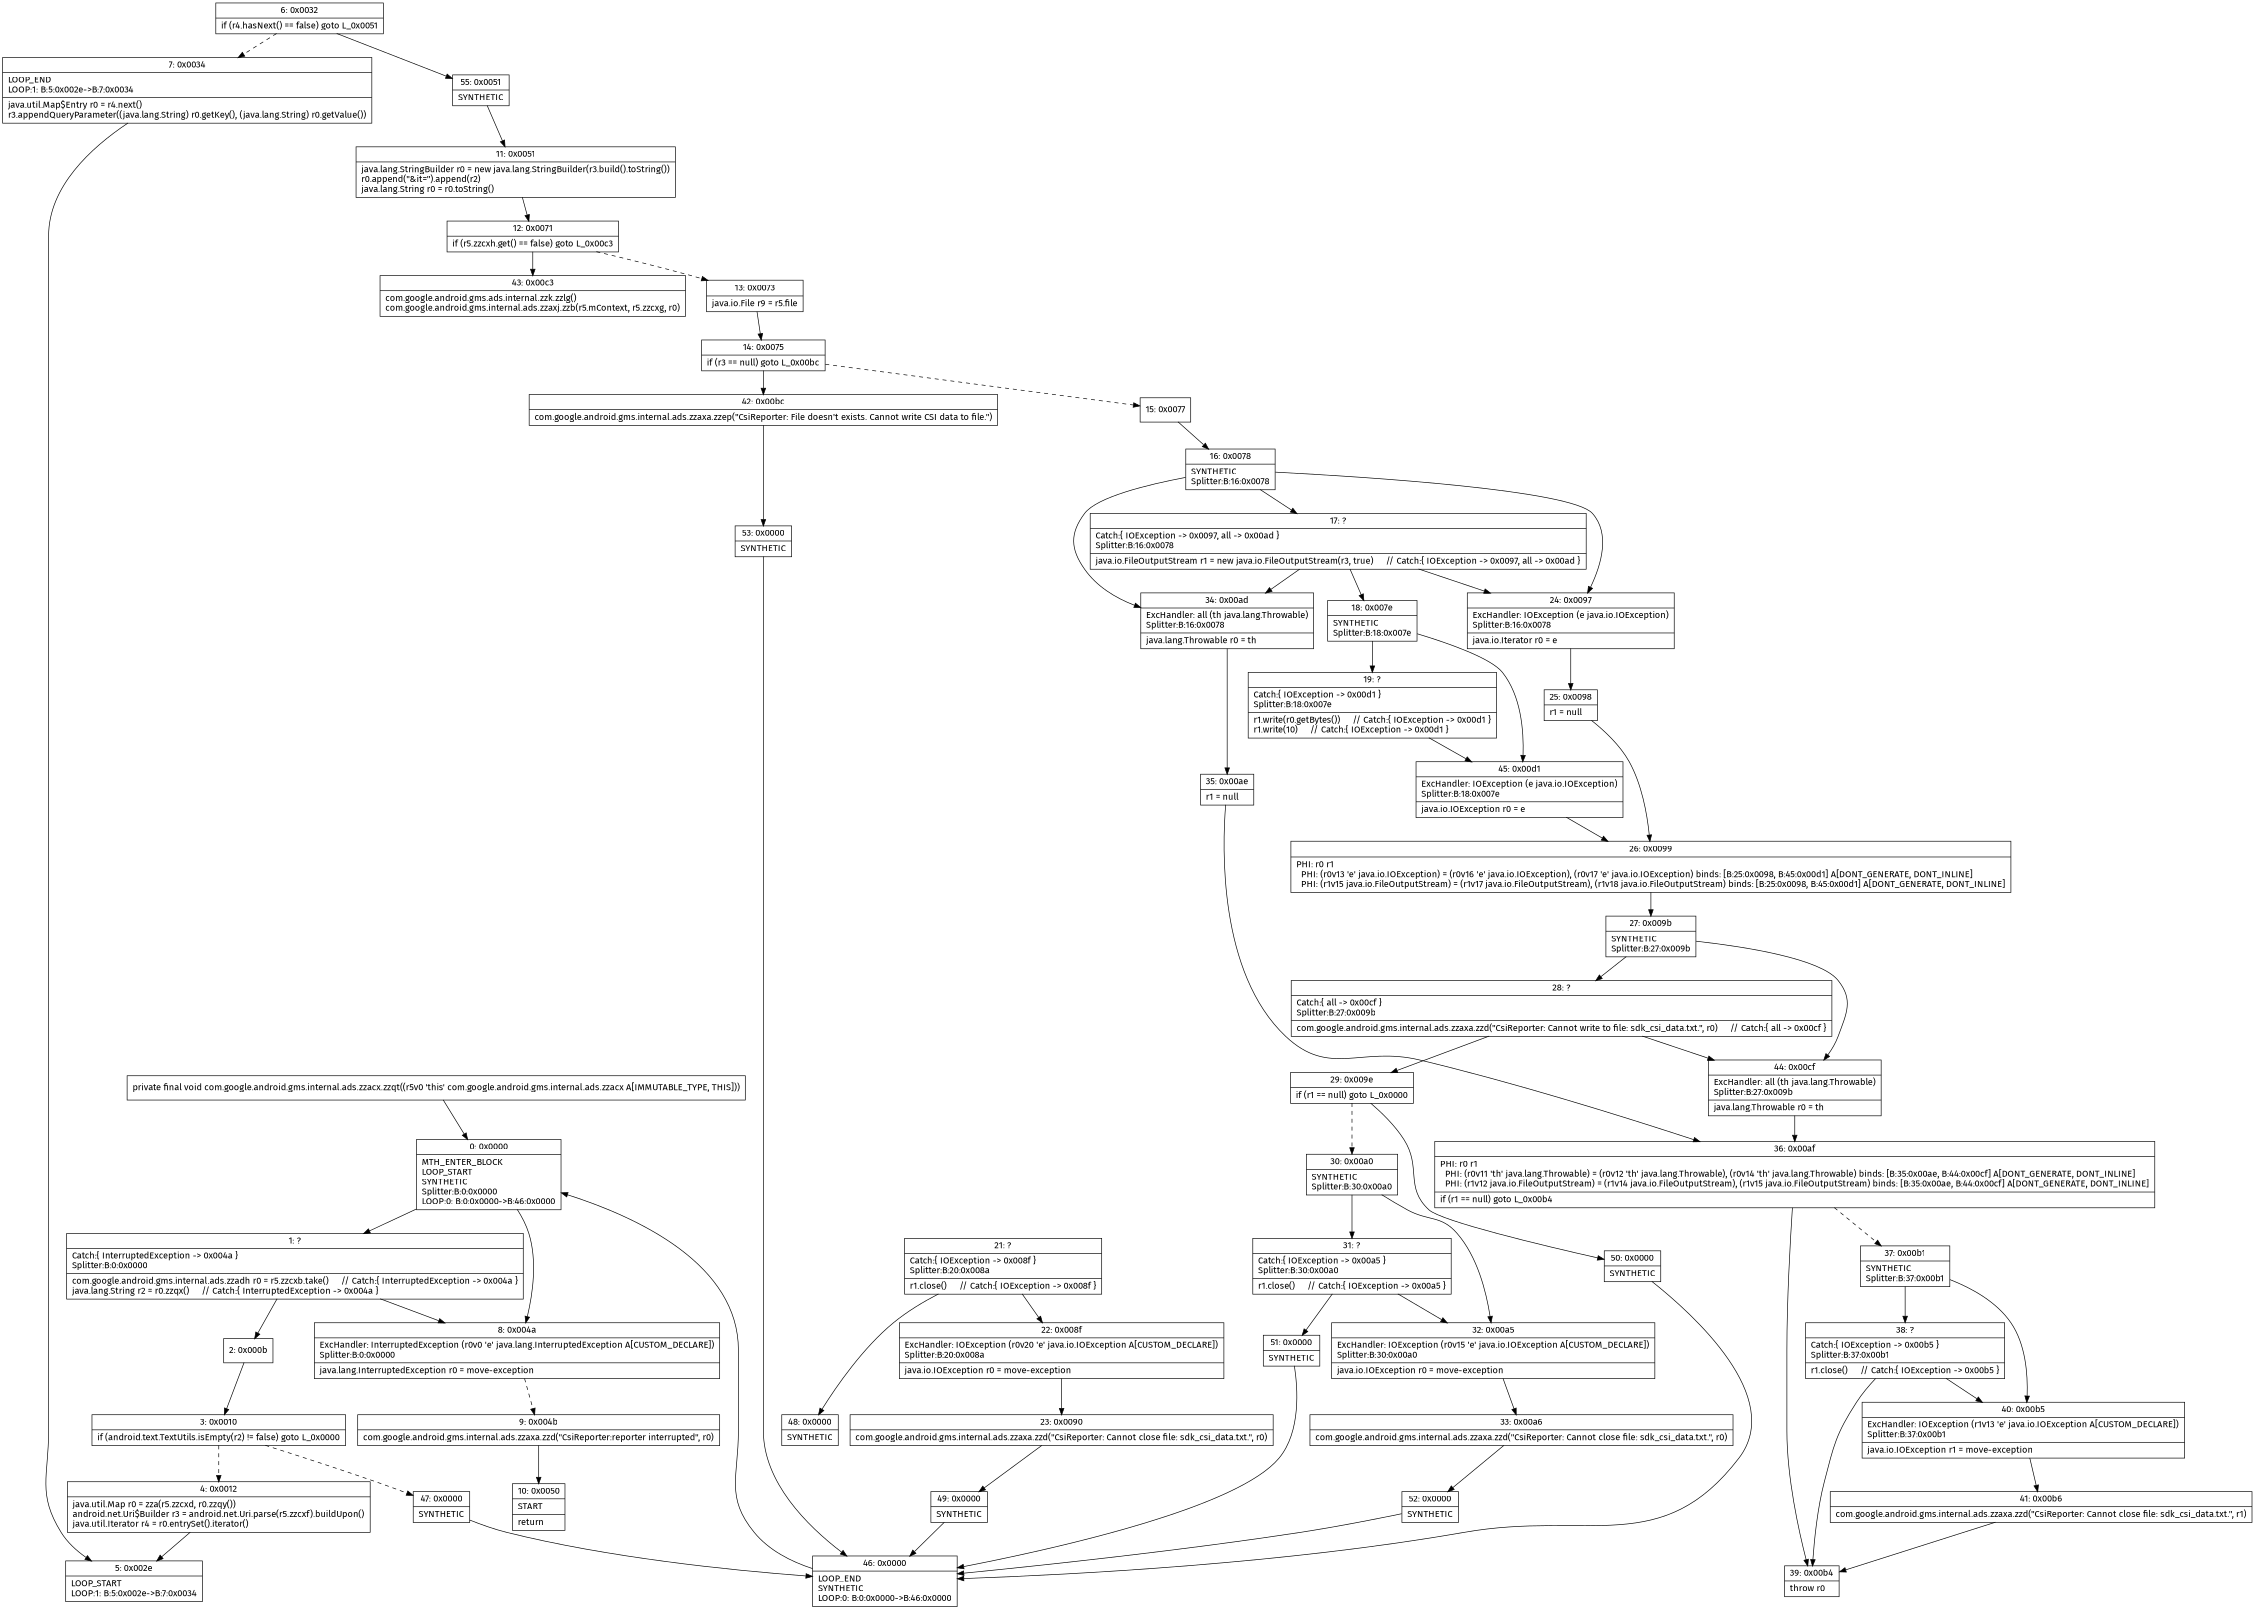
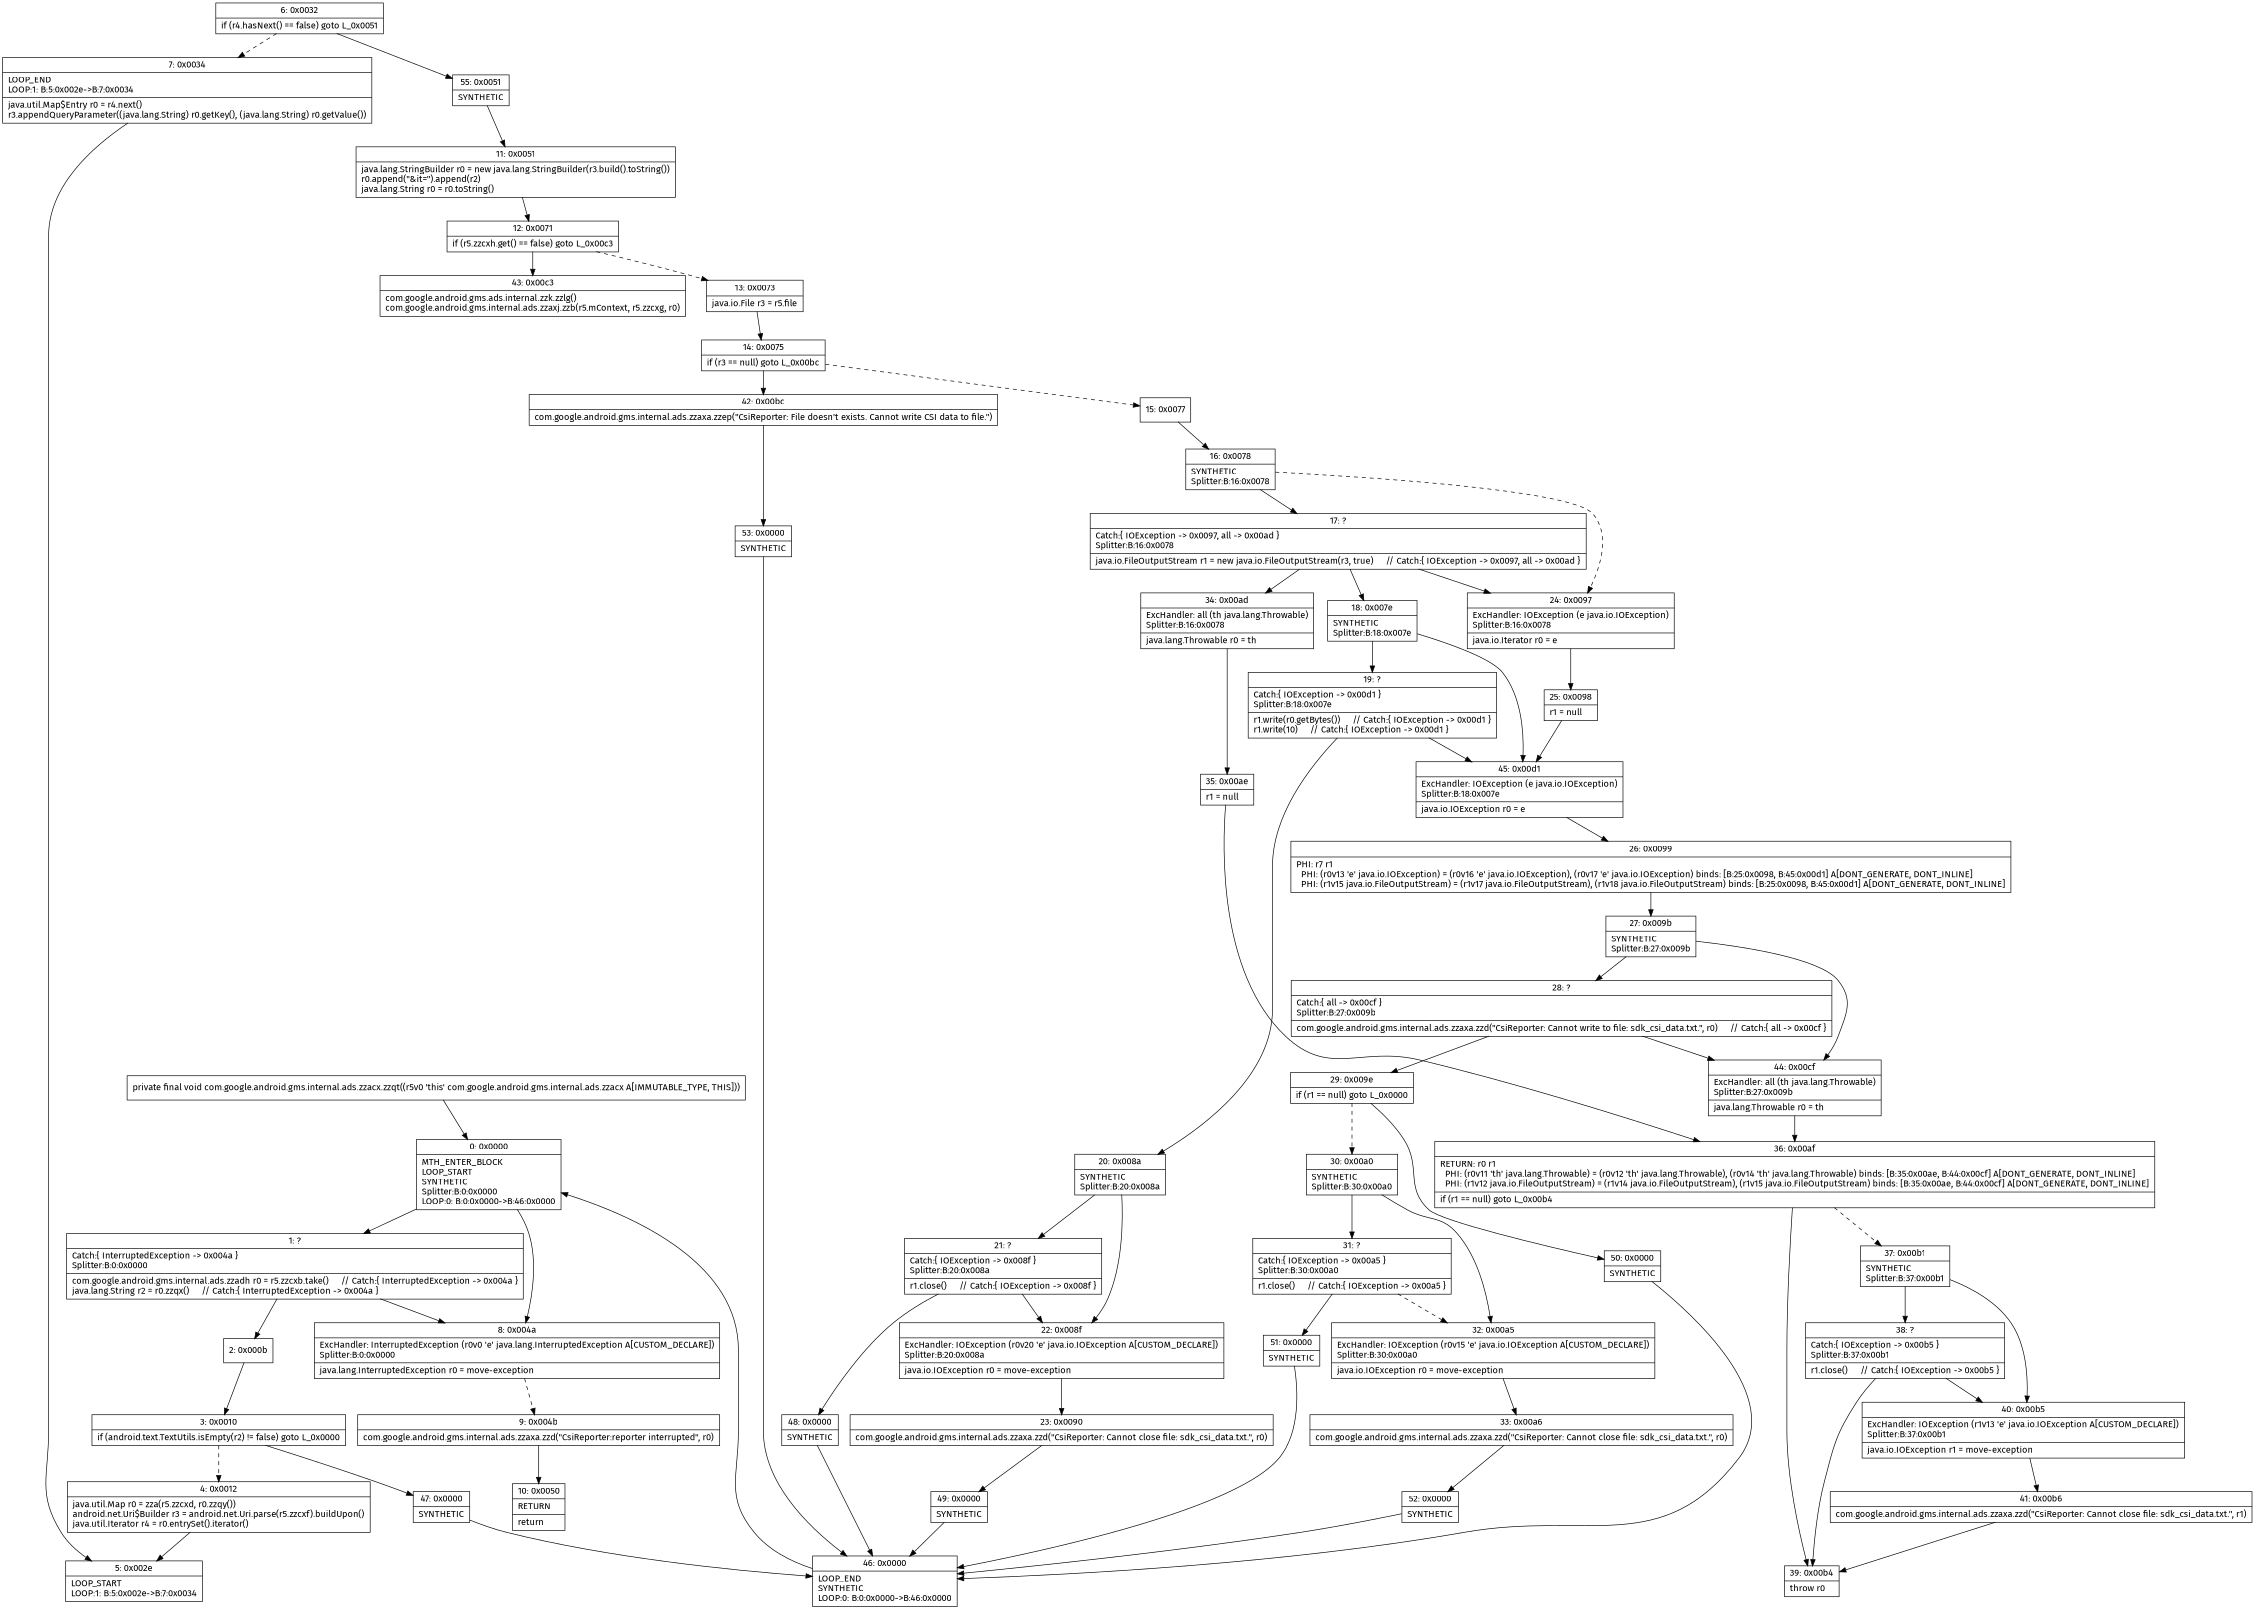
(755, 304) -> (755, 304)
(1474, 487) -> (1474, 487)
(1081, 520) -> none
(1634, 771) -> (1551, 738)
(1316, 865) -> (1316, 865)
(1460, 1164) -> (1469, 1164)
none -> (1120, 1175)
(1420, 1307) -> (1420, 1307)
(336, 1468) -> (336, 1468)
none -> (843, 1498)
(530, 1506) -> (534, 1506)
